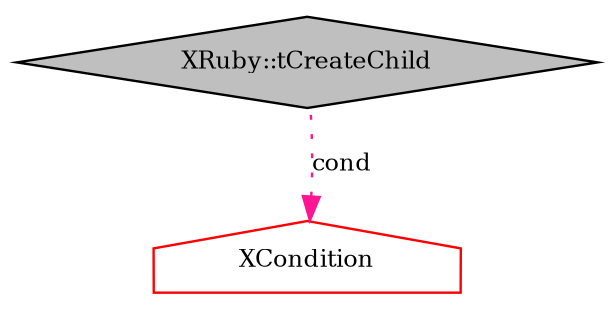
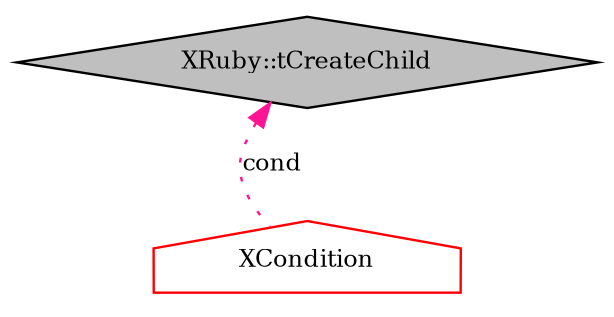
(312, 152) -> (241, 177)
